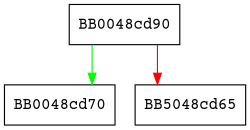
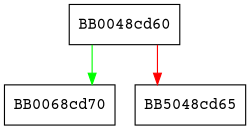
(125, 25) -> (125, 25)
(60, 105) -> (60, 105)
